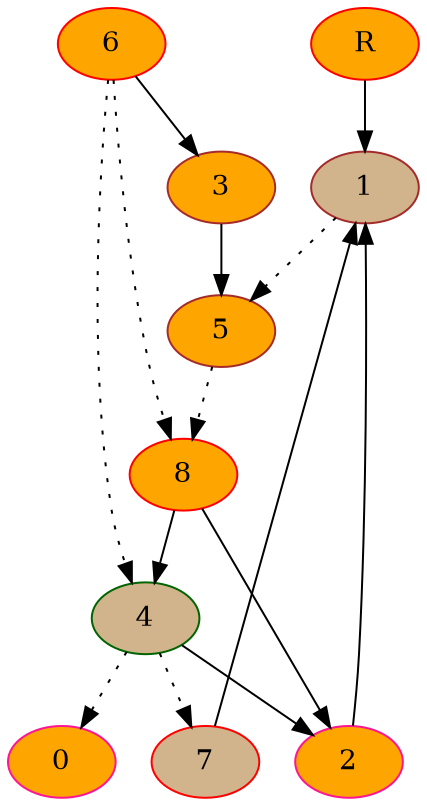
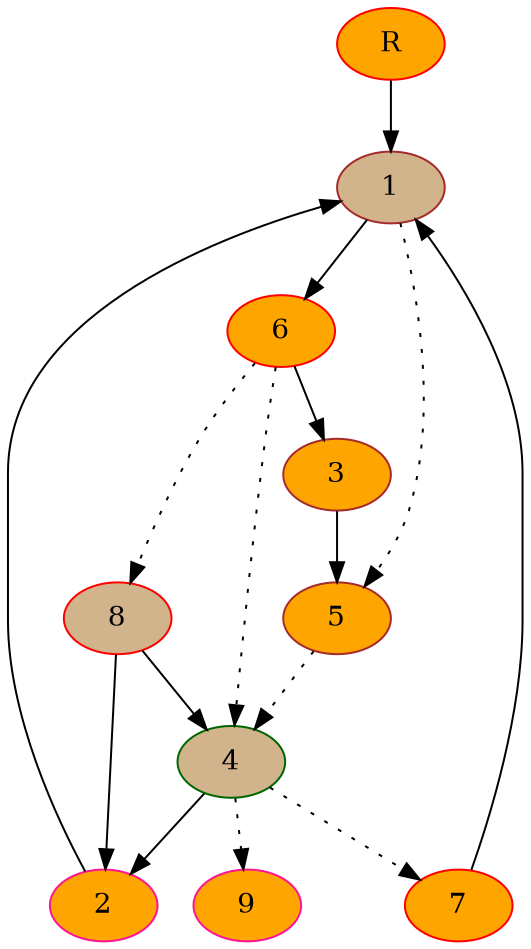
none -> (342, 251)
(205, 393) -> (290, 682)
(183, 475) -> (118, 618)
(62, 762) -> (247, 905)
(205, 762) -> (459, 905)
